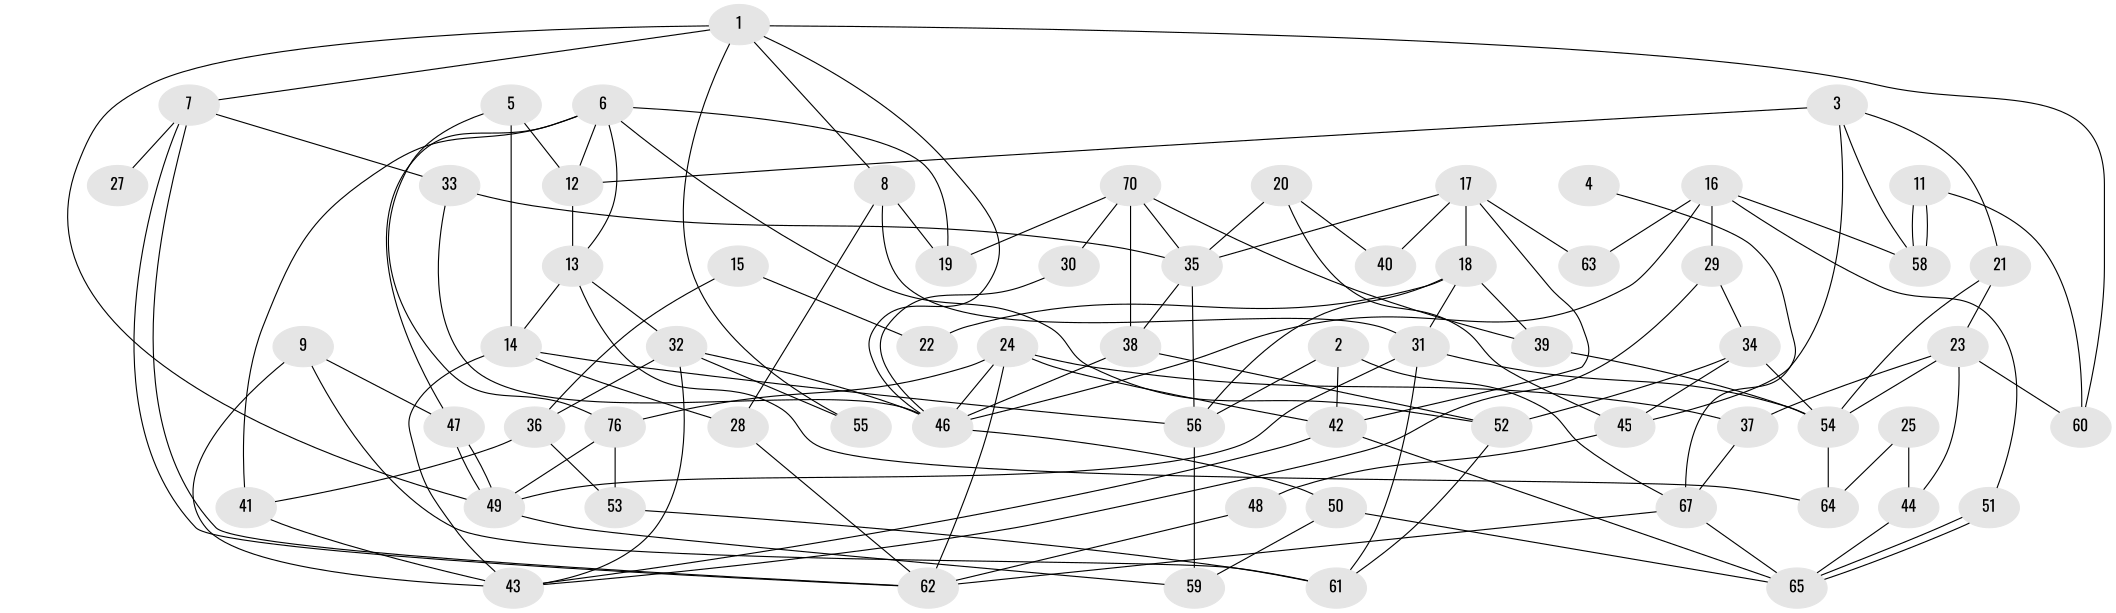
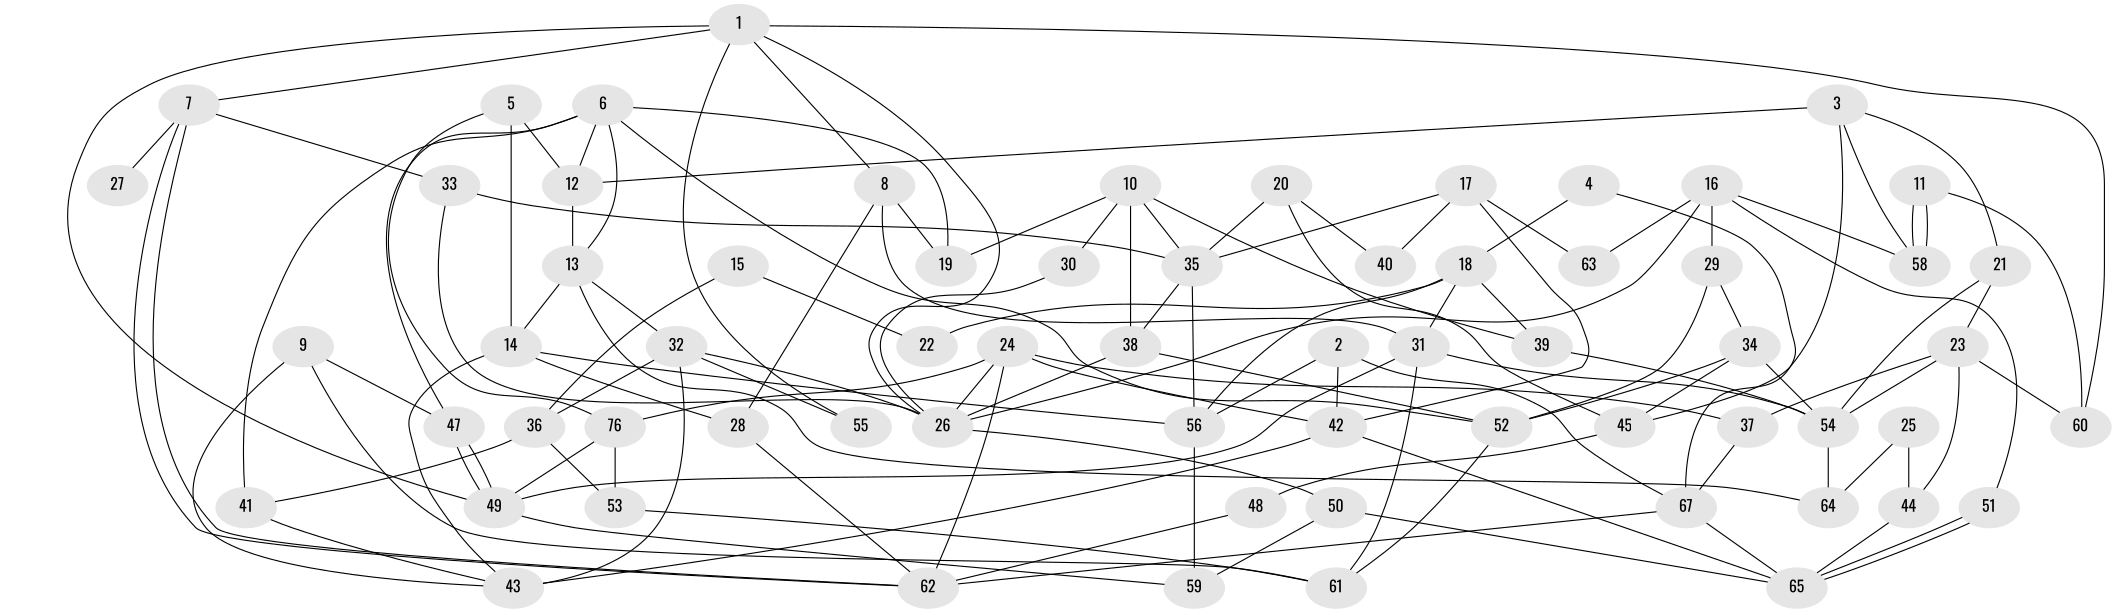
(1131, 186) -> (1131, 186)
(1466, 226) -> (1535, 221)
(943, 427) -> (943, 427)
(1144, 501) -> (1665, 363)
